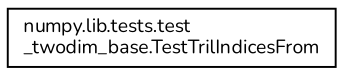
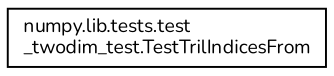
(172, 38) -> (167, 38)
